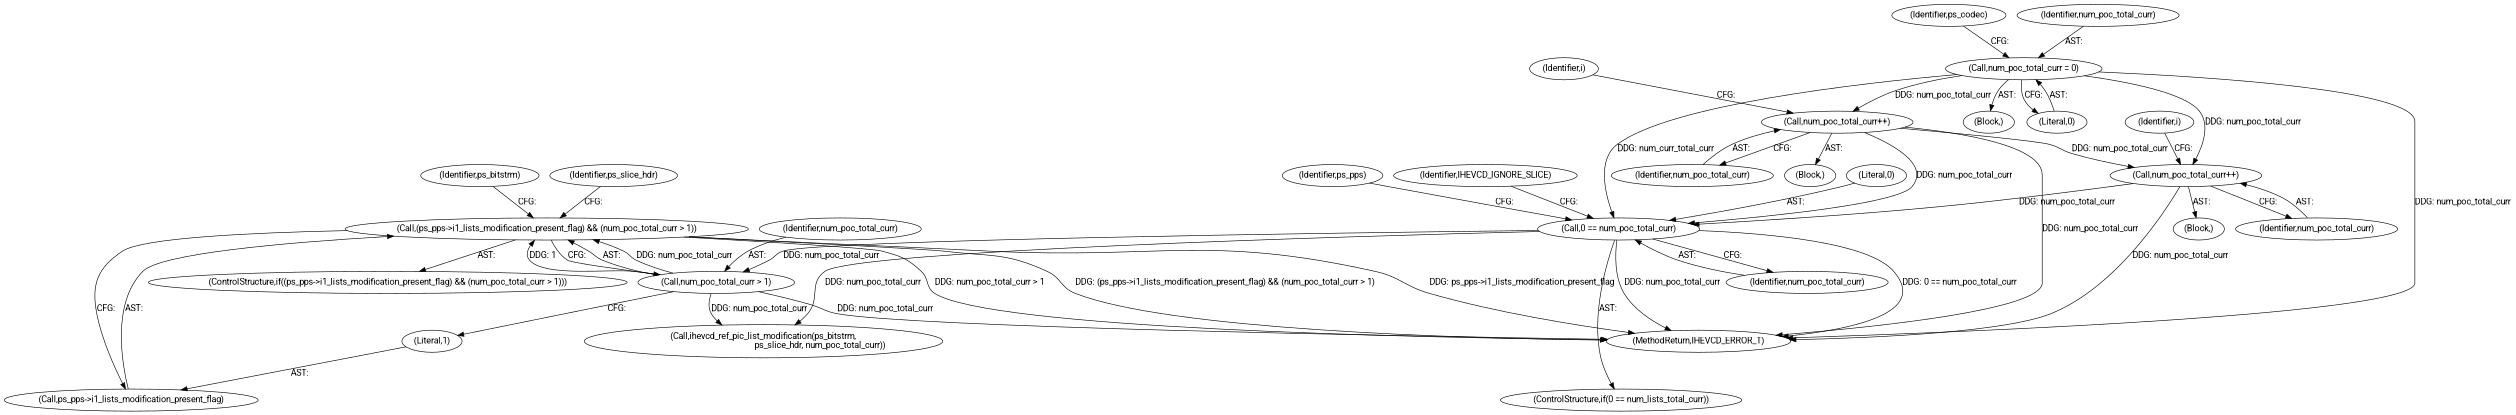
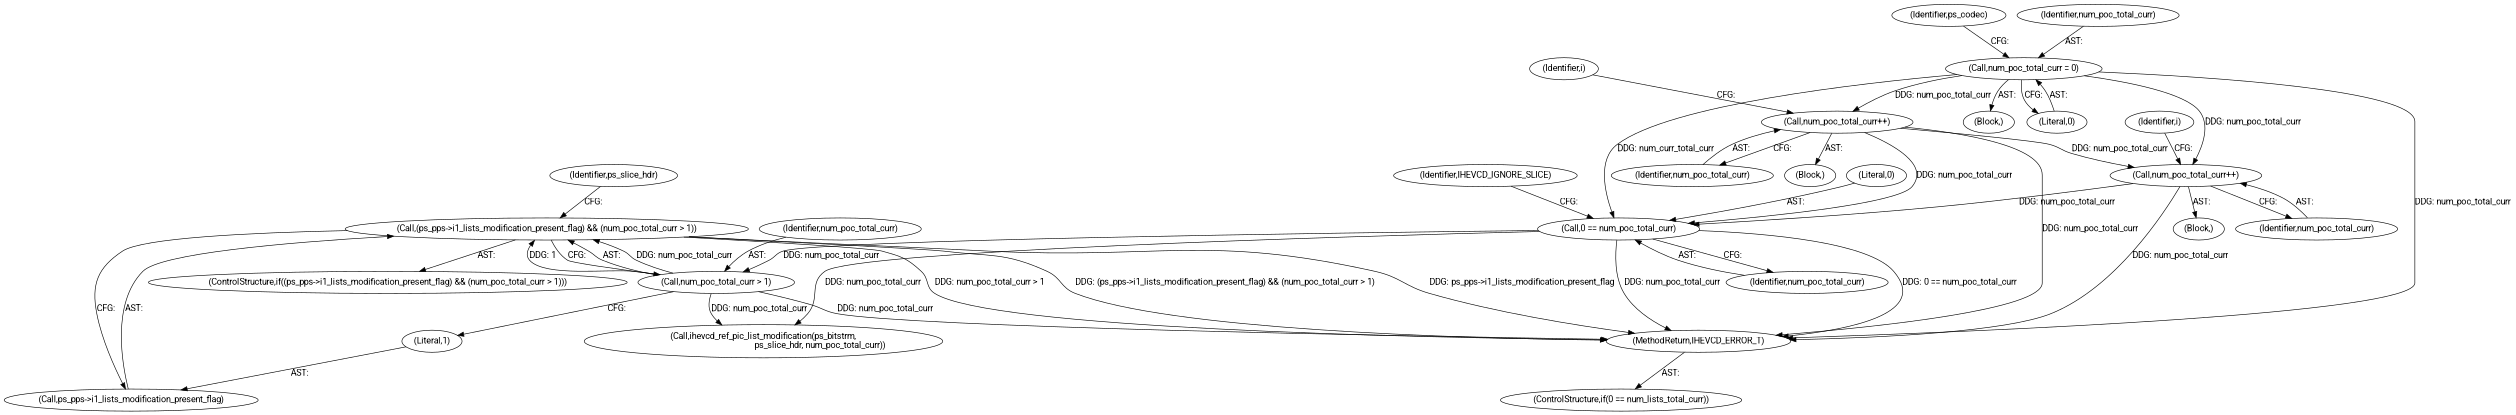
(480, 176) -> none
(1333, 176) -> none
(1598, 312) -> (1662, 369)
